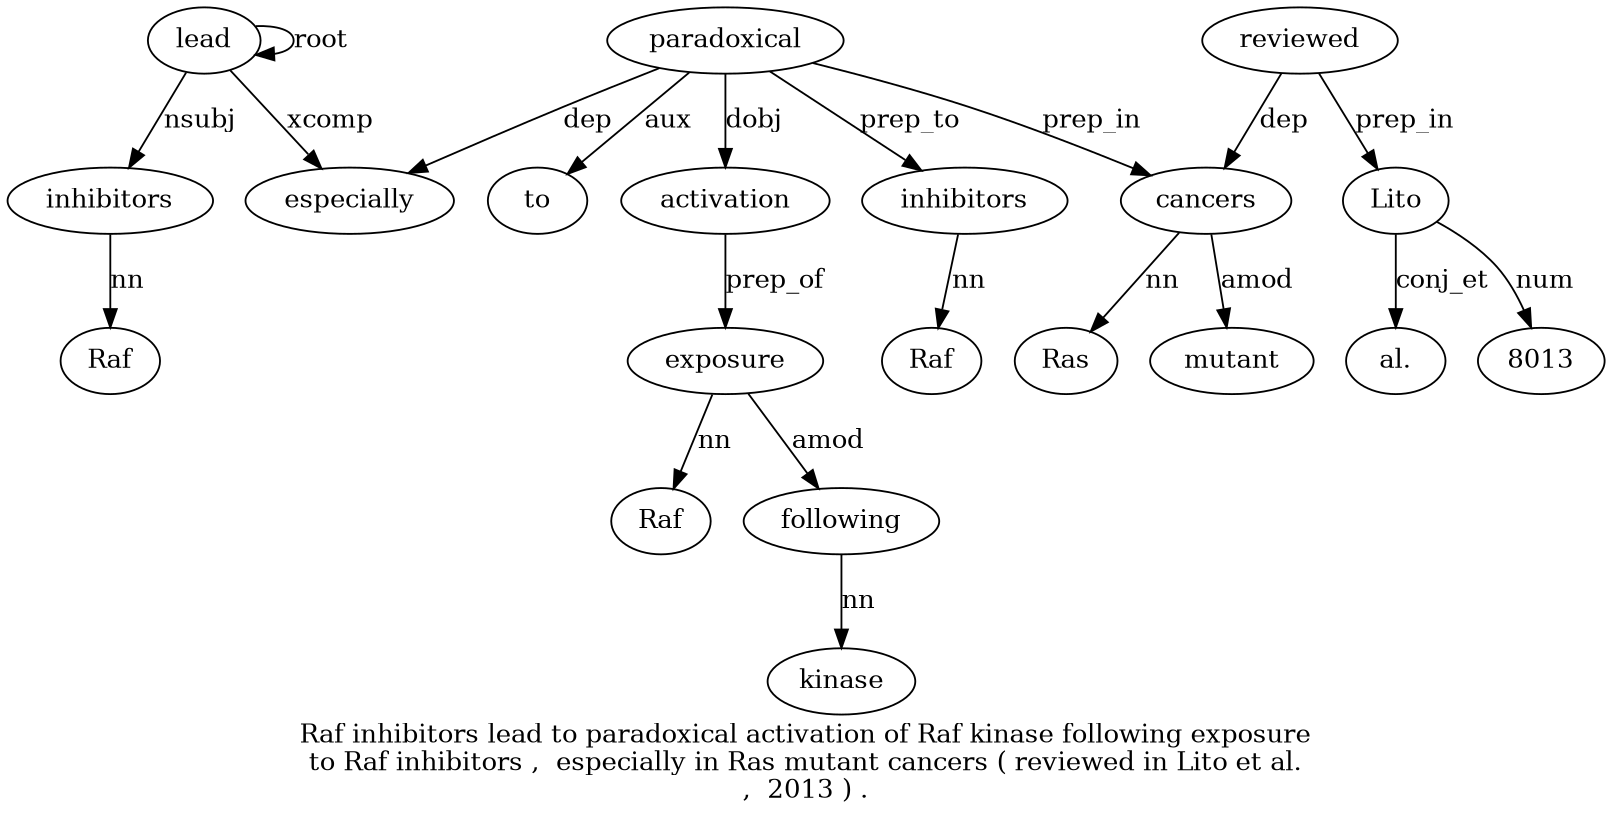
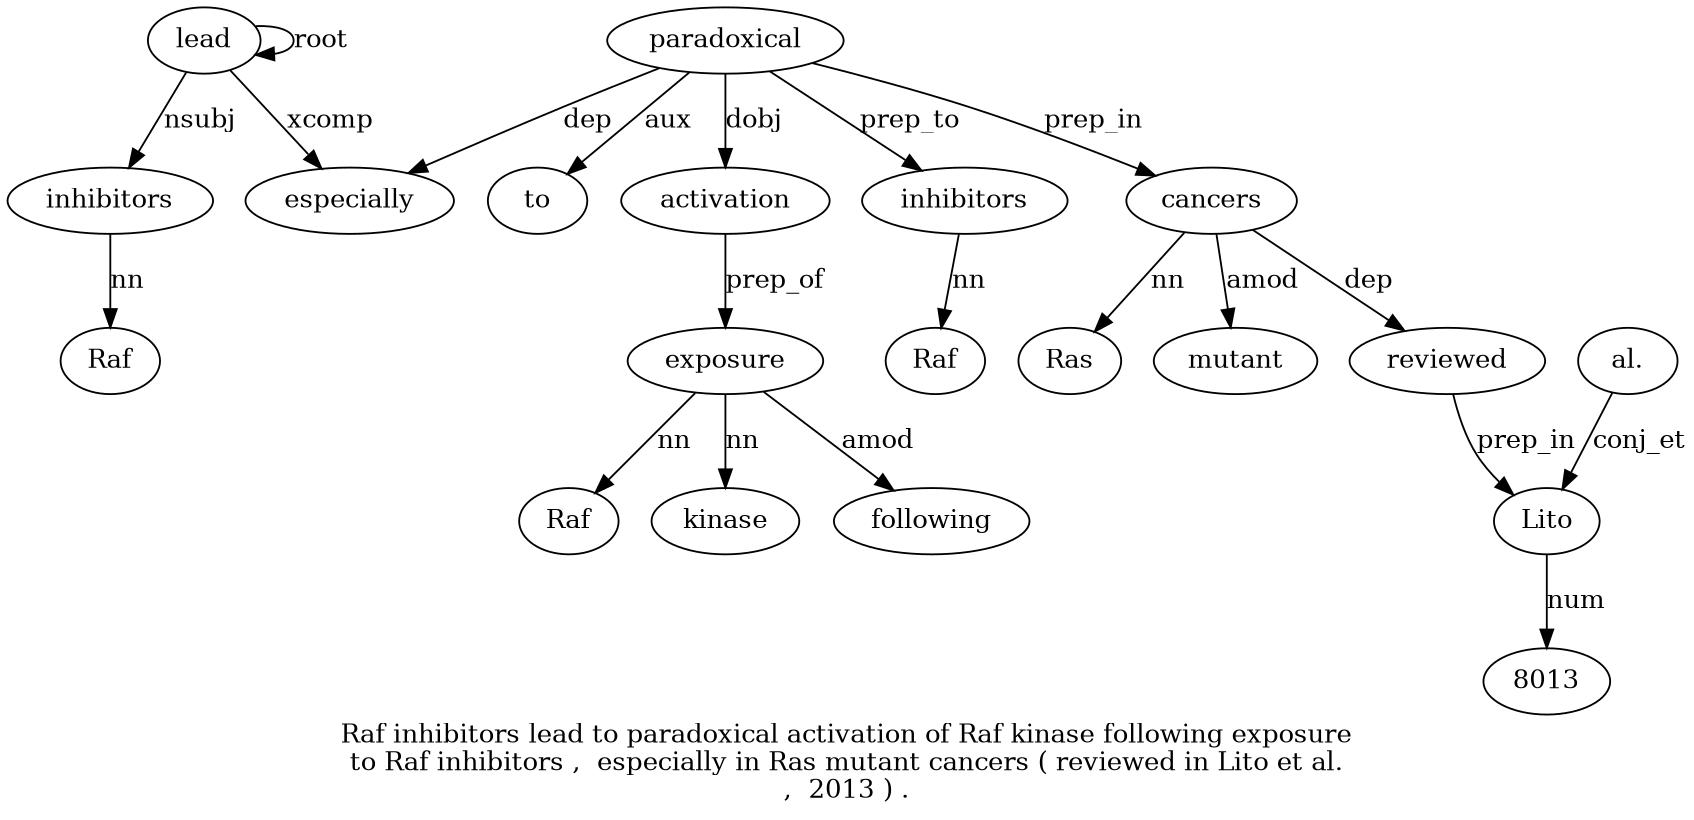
(1258, 113) -> (1321, 275)
(1396, 272) -> (1592, 433)
(841, 592) -> (725, 432)
